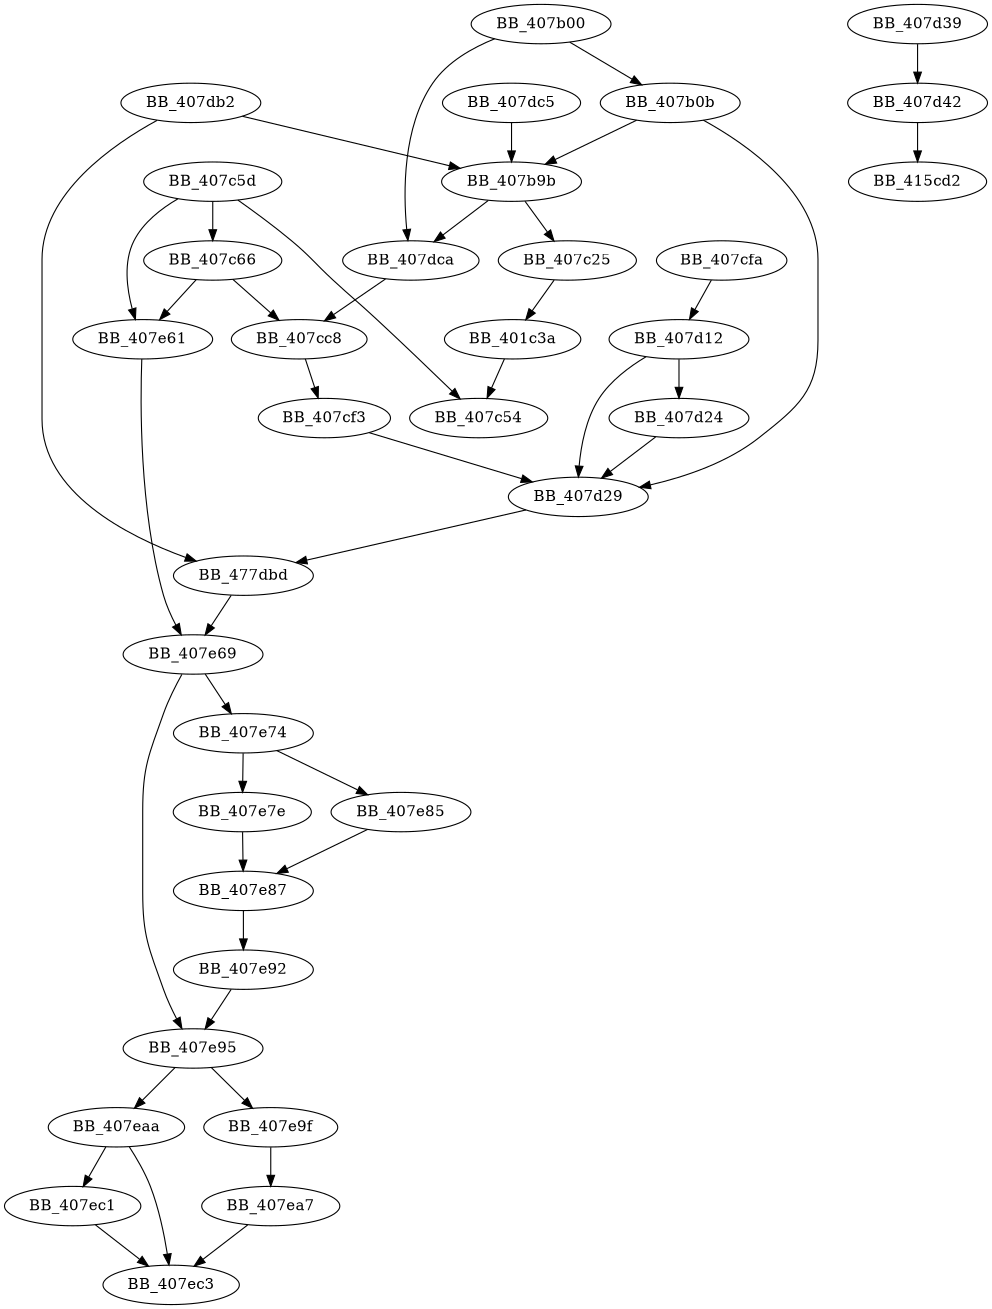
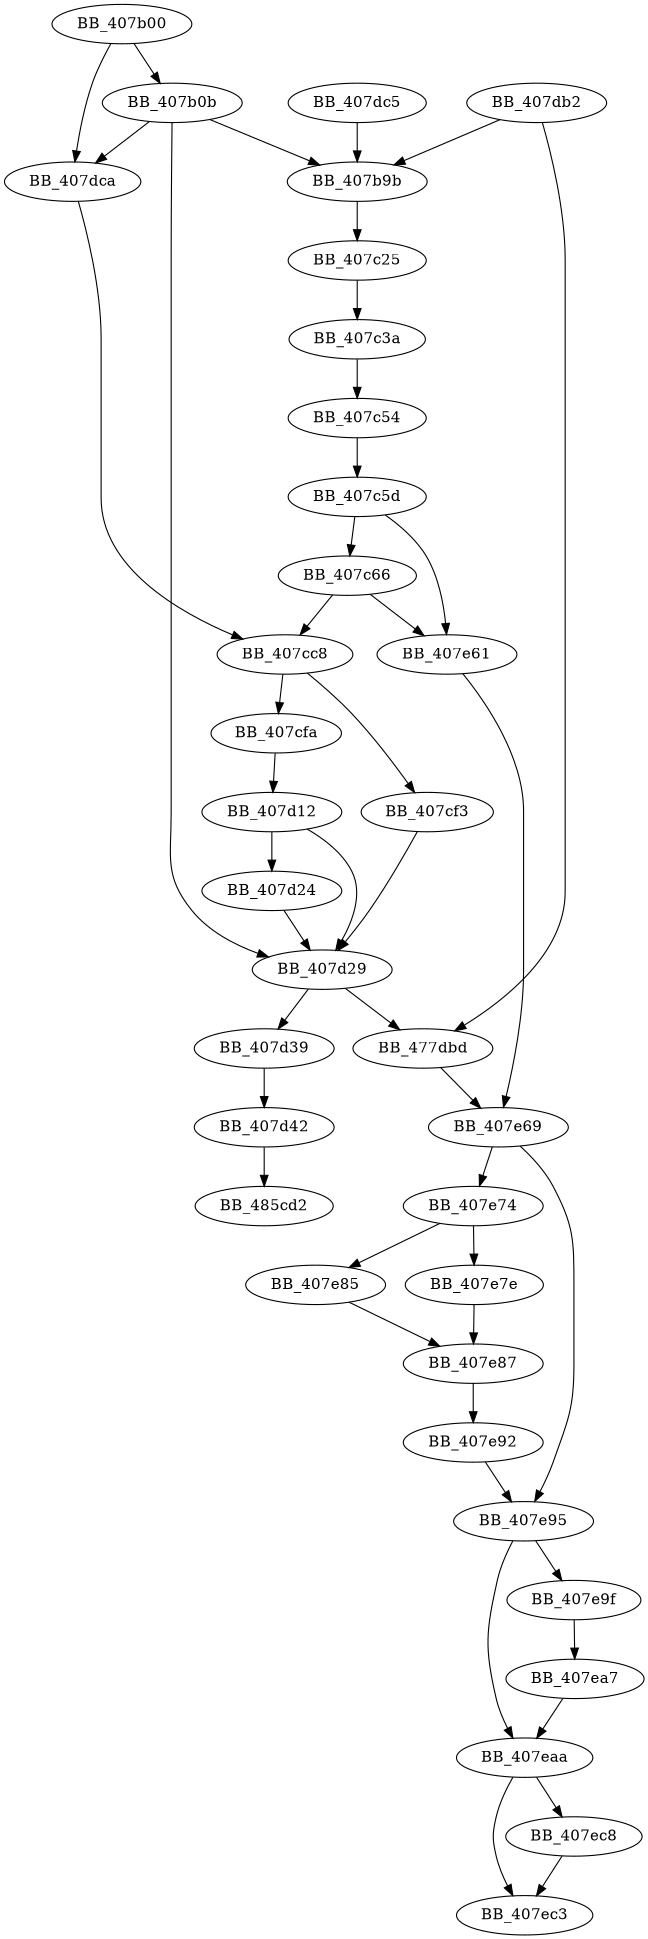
(918, 182) -> (264, 1206)
(466, 218) -> (127, 139)
(347, 293) -> (357, 452)
(513, 339) -> (357, 339)
none -> (281, 689)
none -> (297, 1005)
(73, 1206) -> (574, 1836)
(225, 1242) -> (553, 1714)
